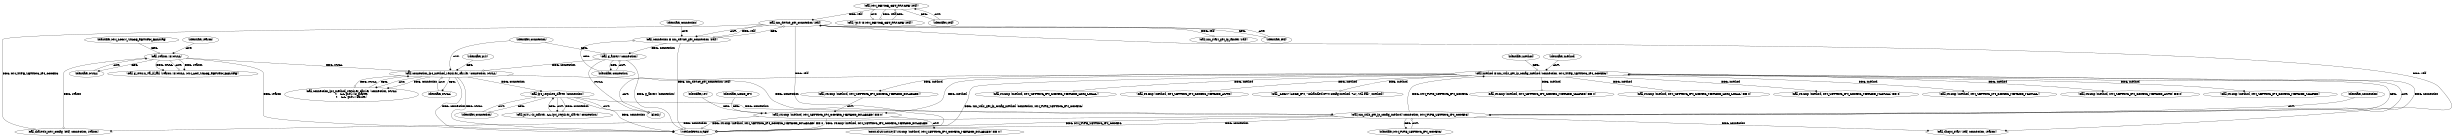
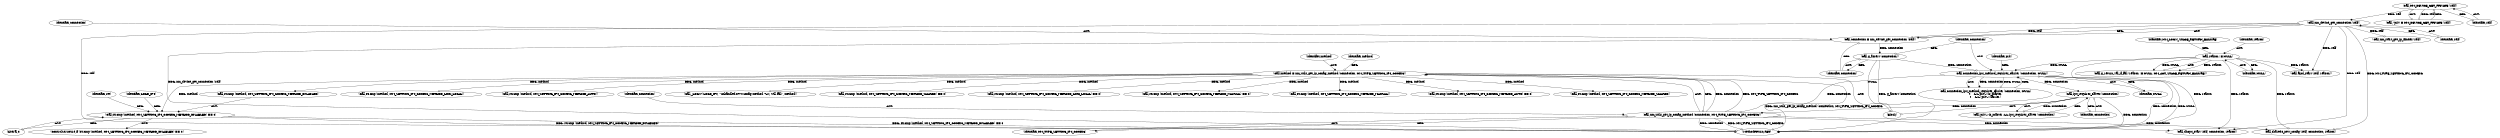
none -> (2311, 74)
none -> (2231, 95)
none -> (14, 132)
